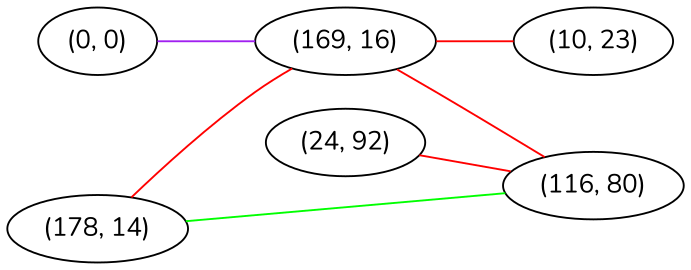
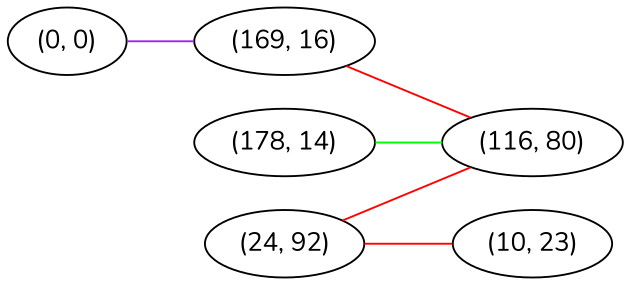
(475, 41) -> (408, 244)
(208, 128) -> none
